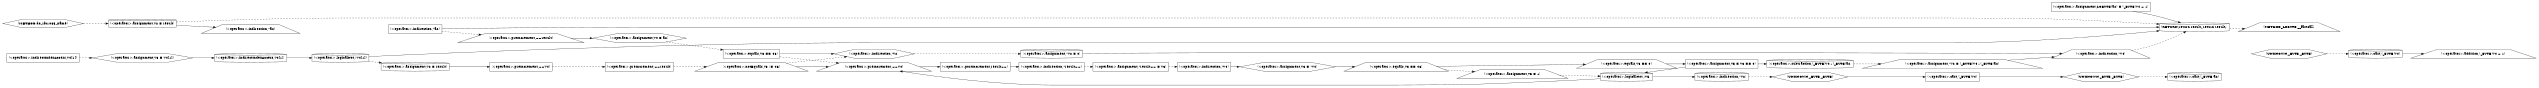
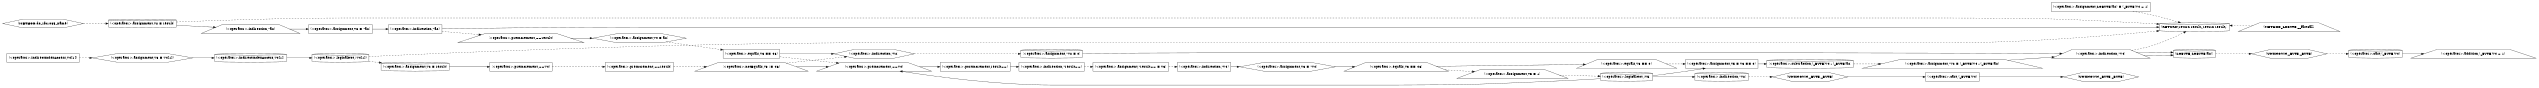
(2156, 16) -> (2156, 16)
none -> (340, 29)
(2236, 29) -> (2242, 26)
(1263, 43) -> (1263, 43)
none -> (2194, 54)
(1675, 64) -> (1675, 64)
(1666, 70) -> (1678, 72)
(2194, 77) -> none
